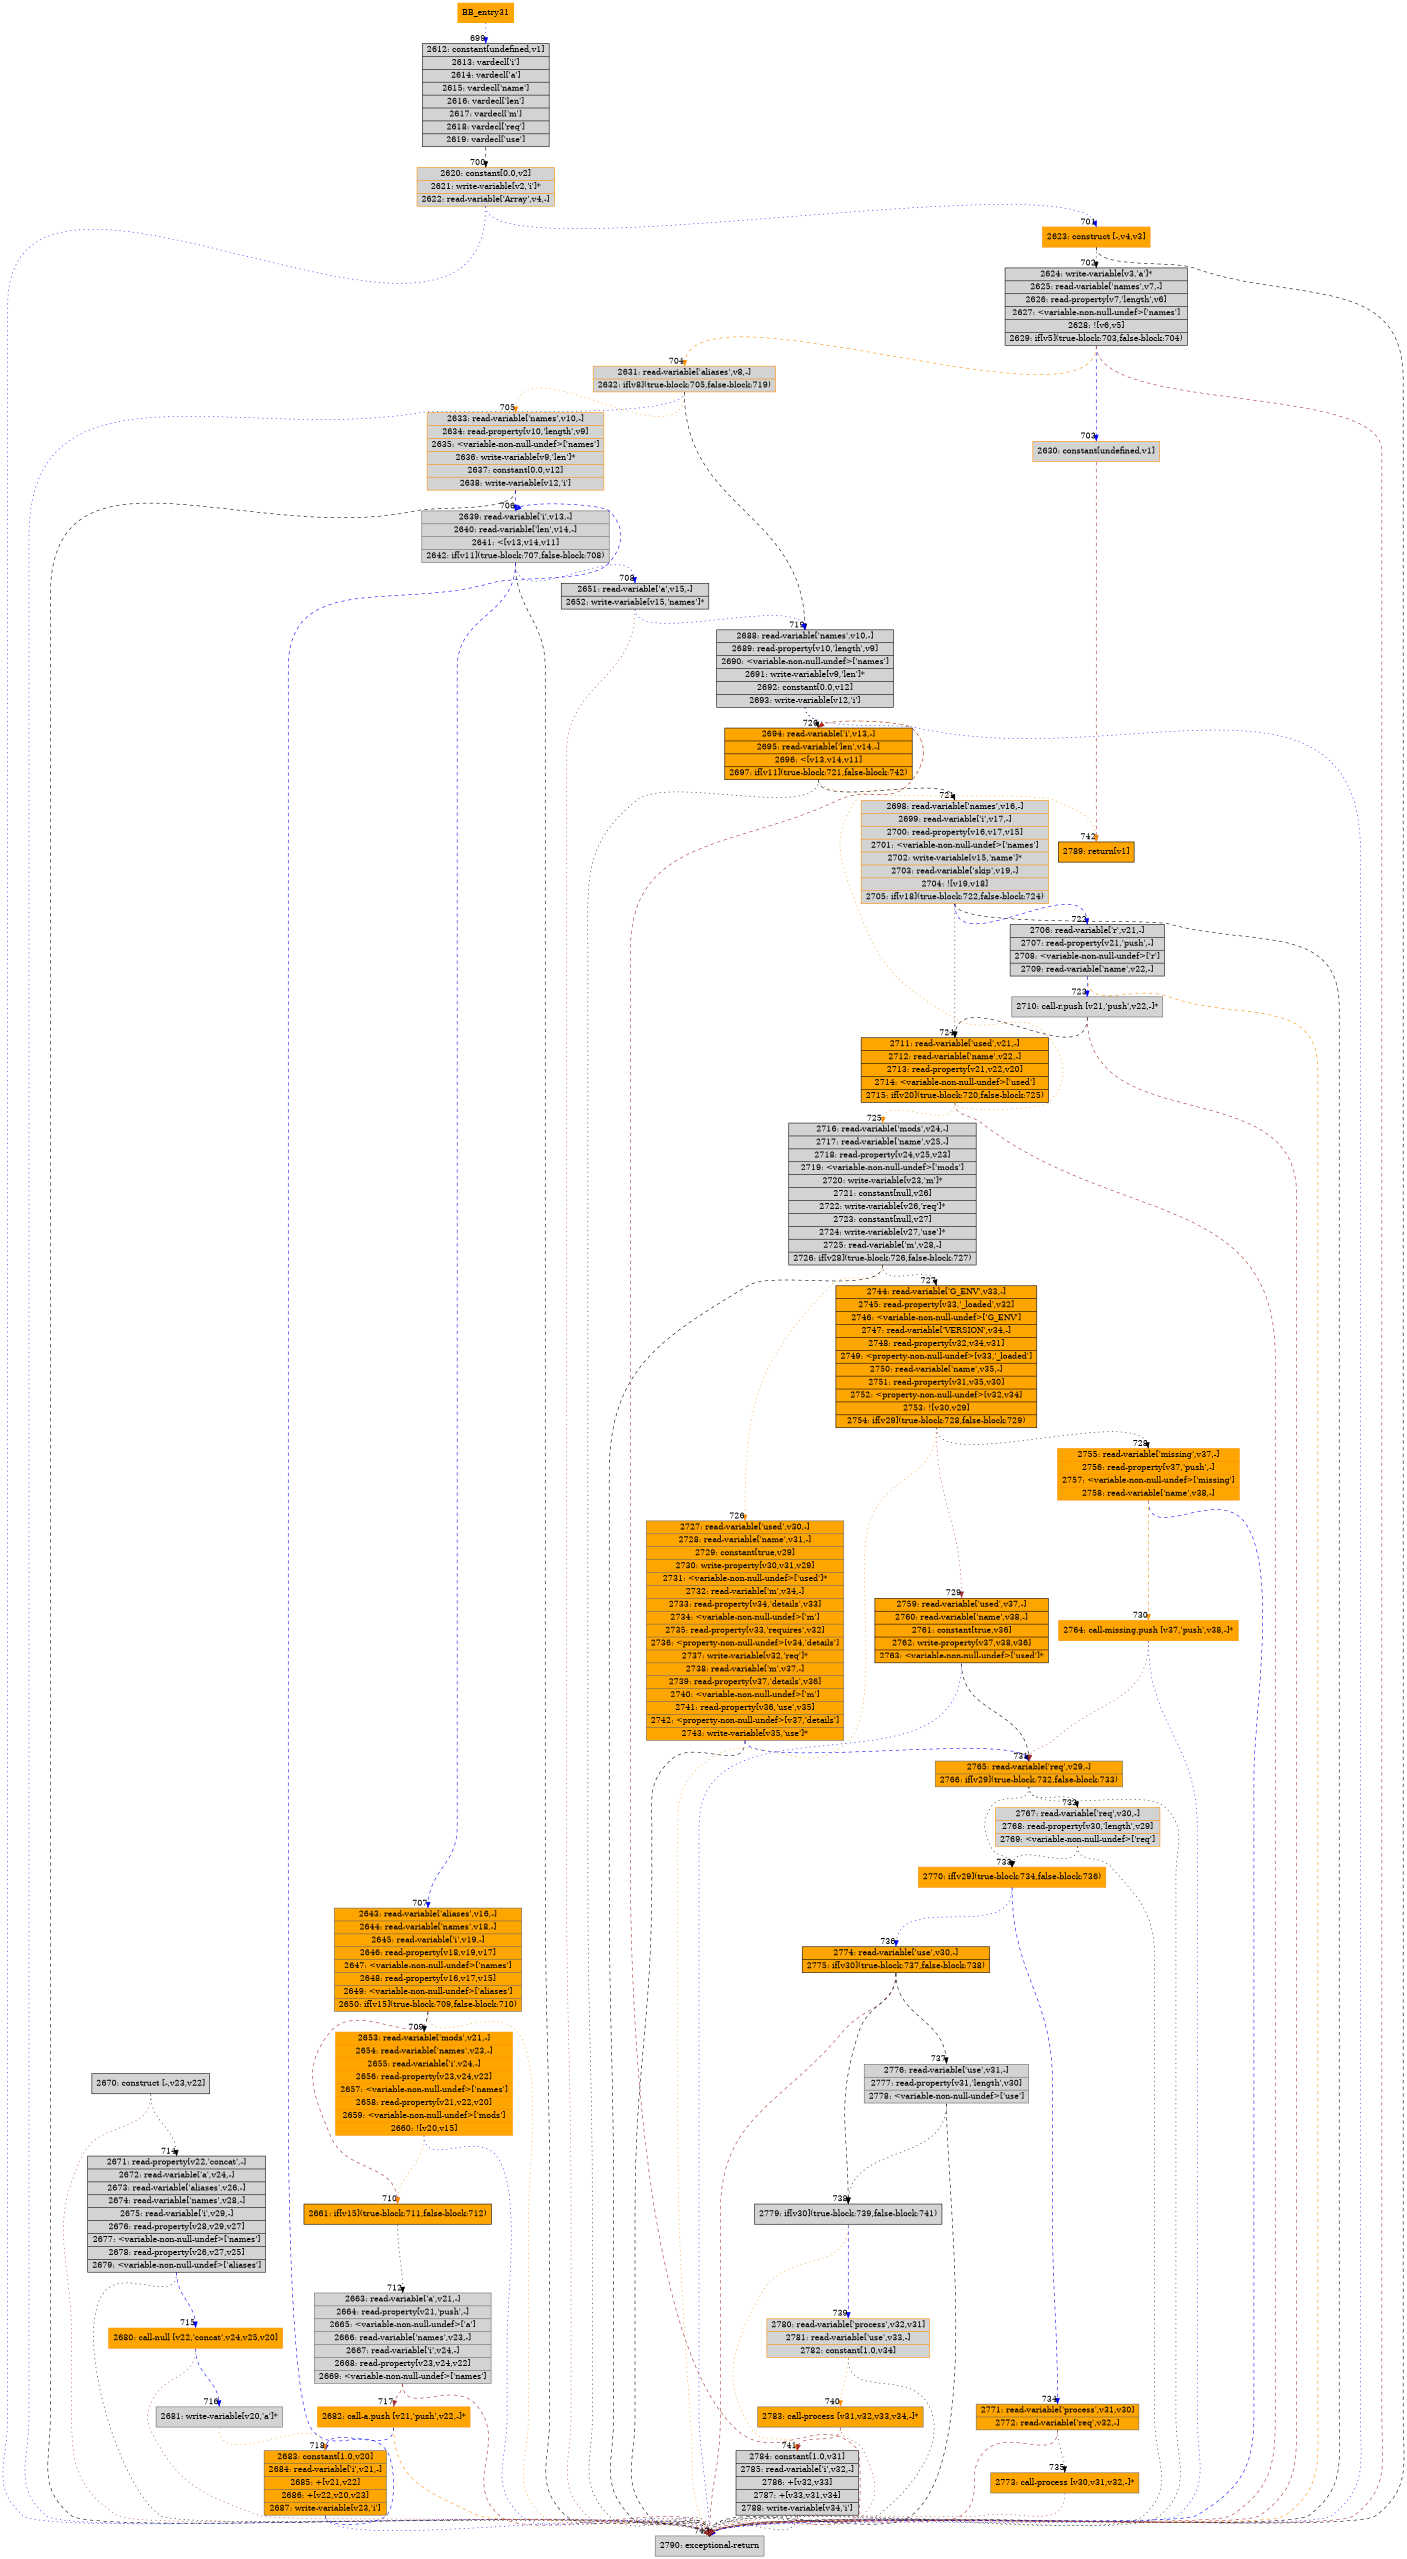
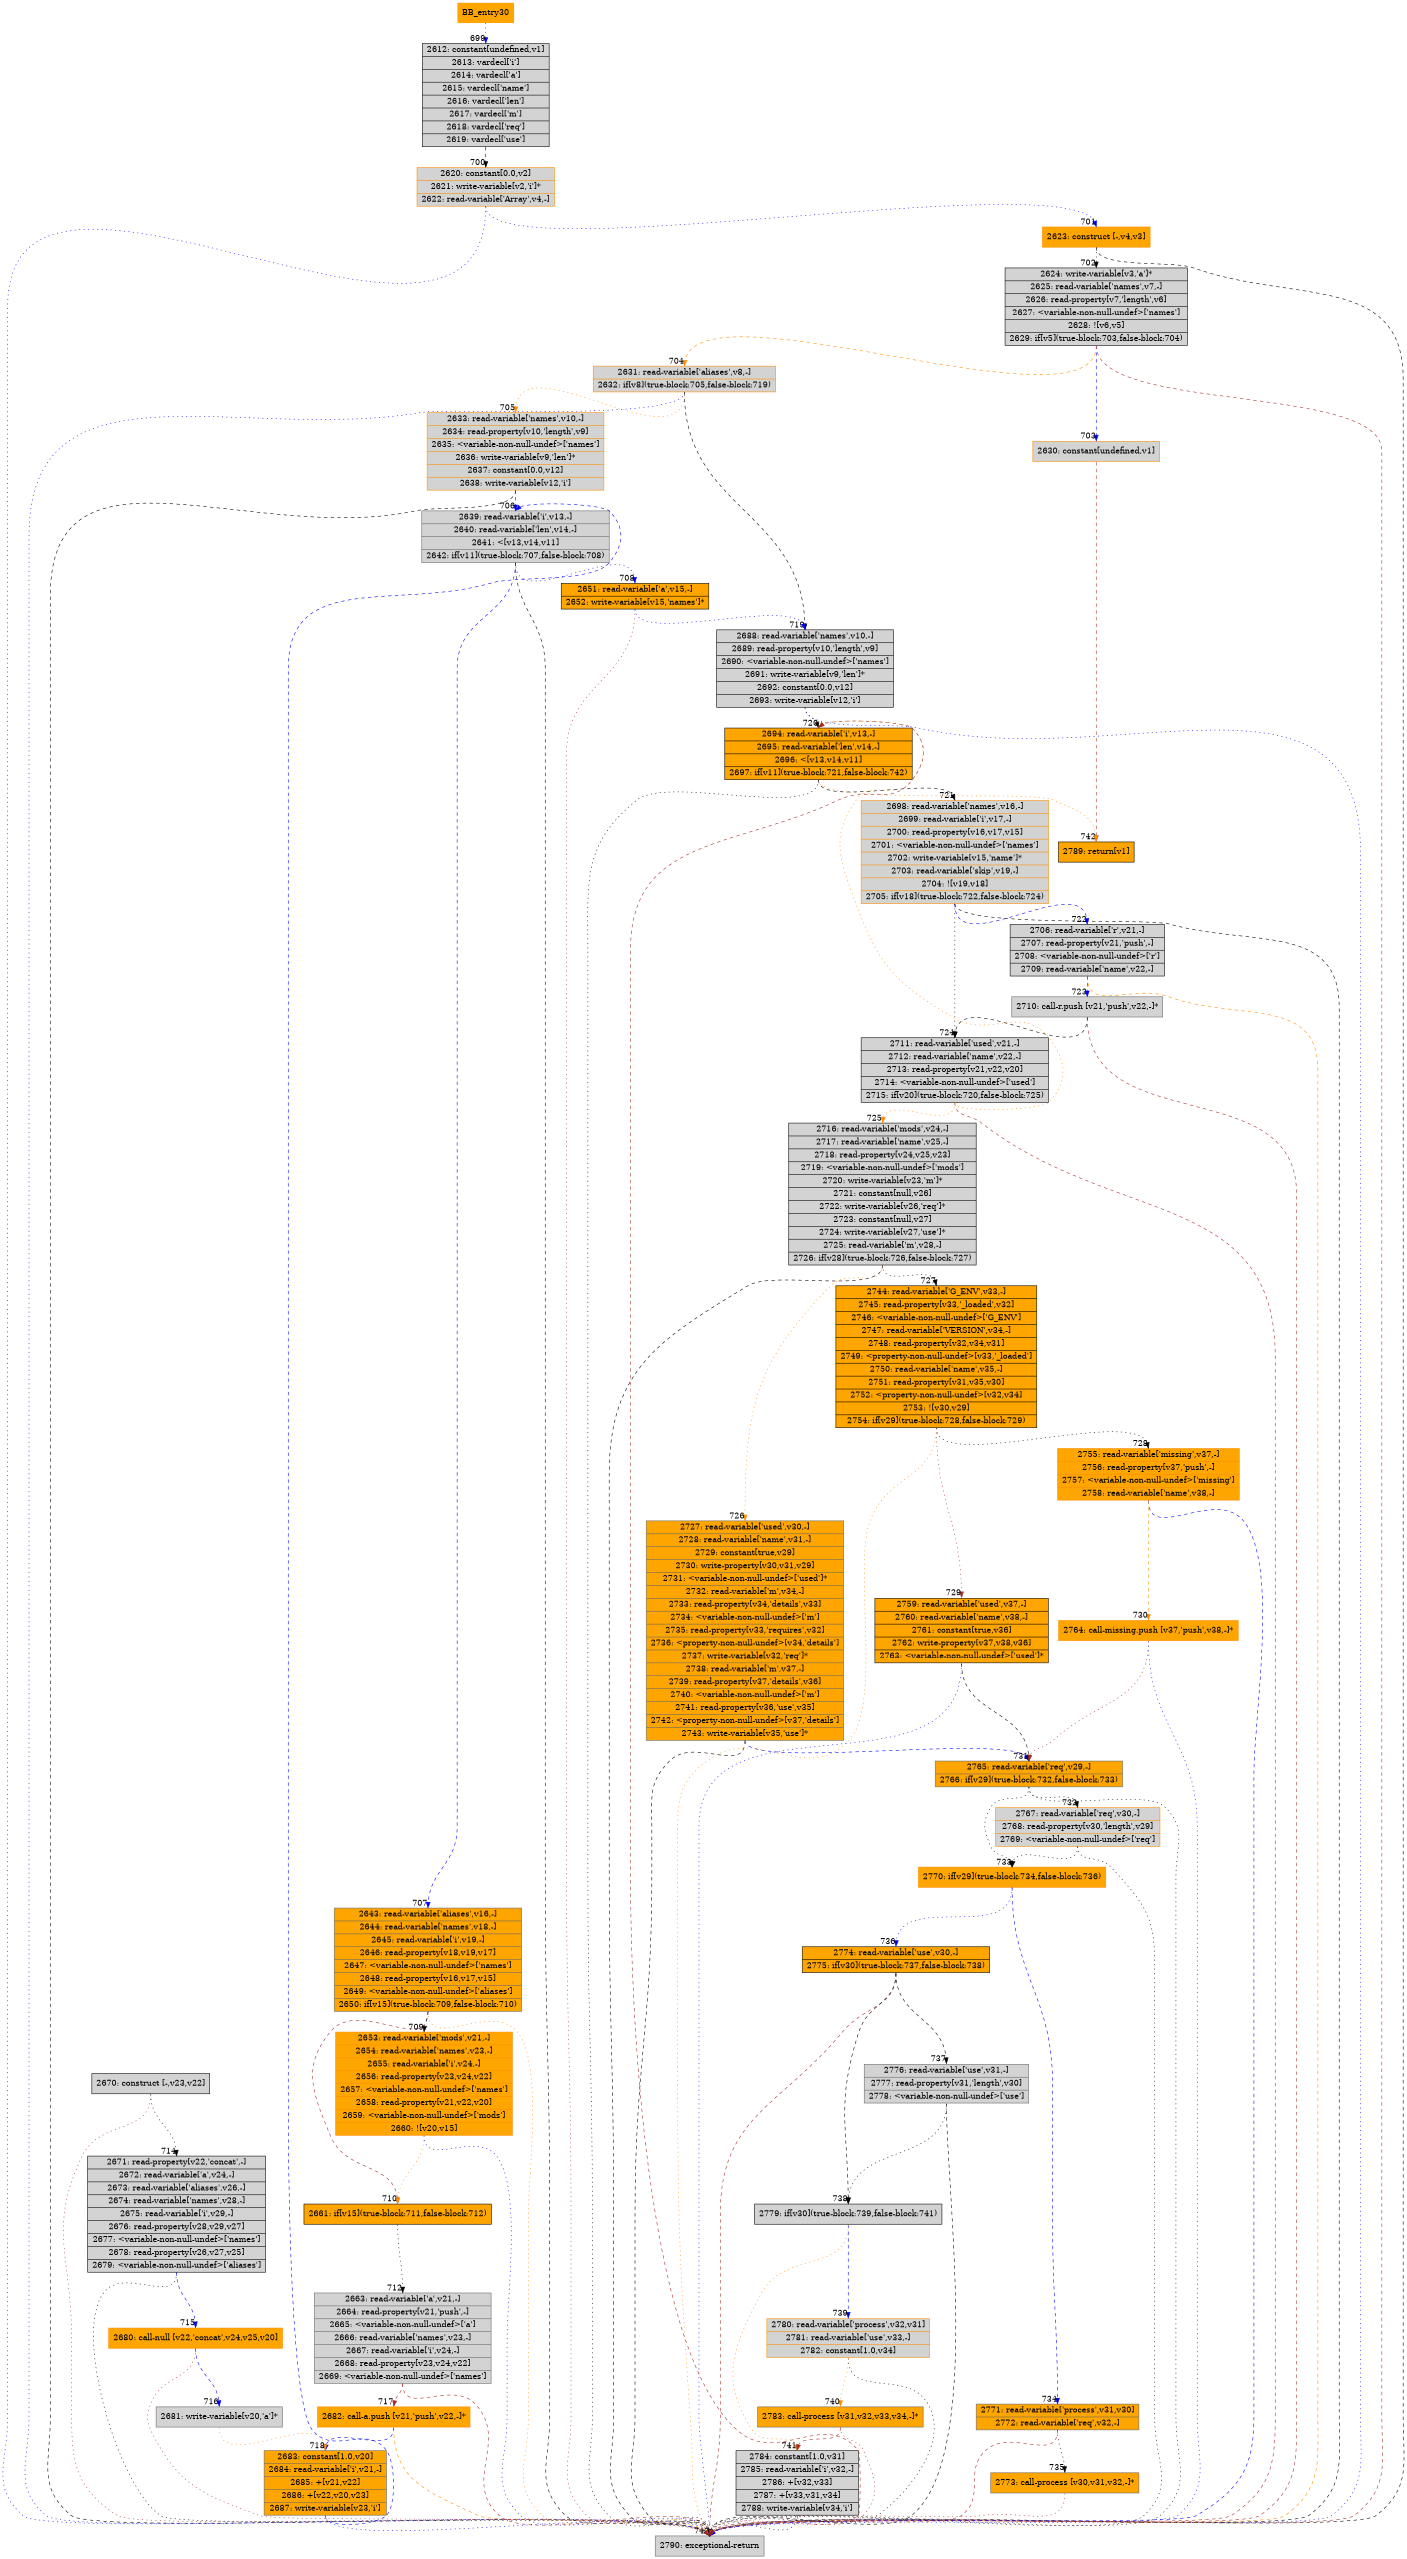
(486, 13) -> (486, 13)
(635, 596) -> (635, 596)
(955, 1070) -> (955, 1070)
